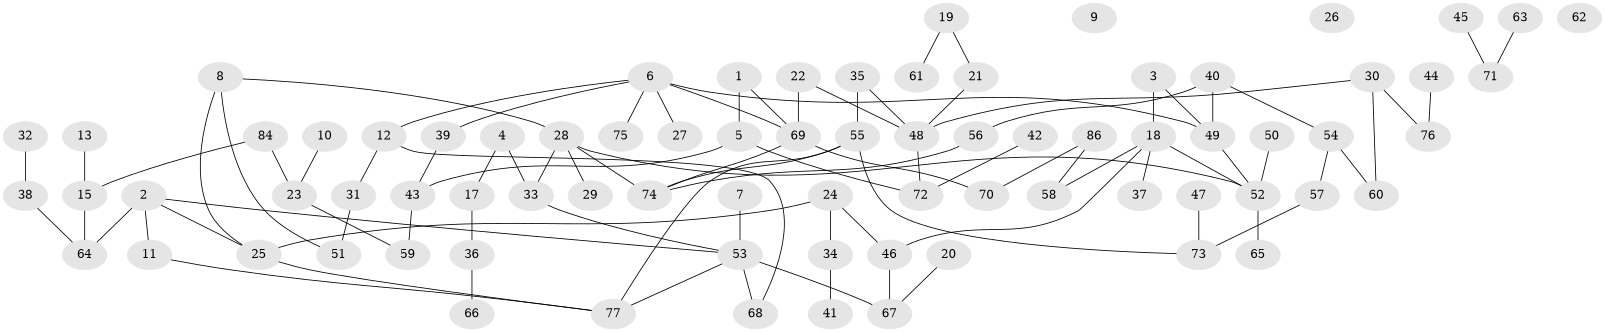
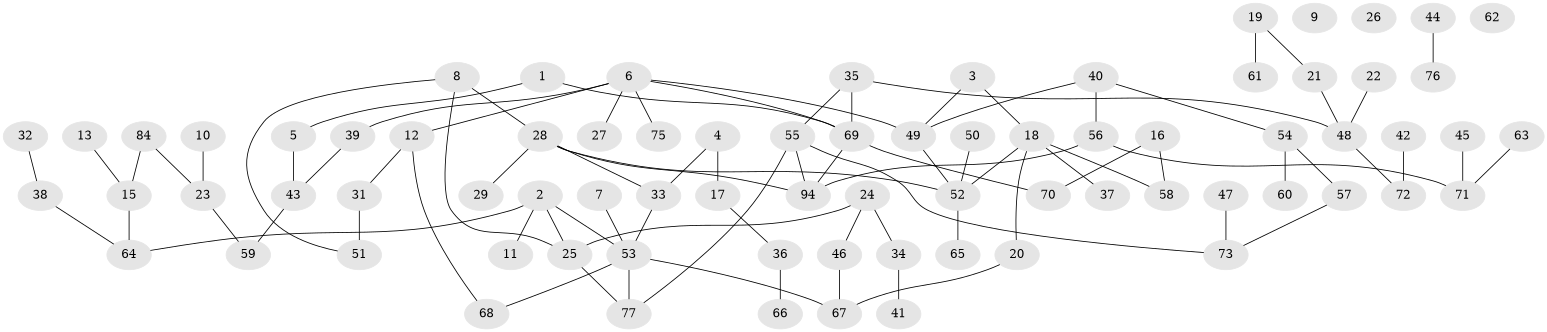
(1372, 77) -> none
(798, 107) -> (852, 107)
(1094, 136) -> (1158, 136)
(809, 165) -> none
none -> (1280, 165)
(650, 196) -> (808, 196)
(1037, 226) -> (1017, 195)
(381, 287) -> none
